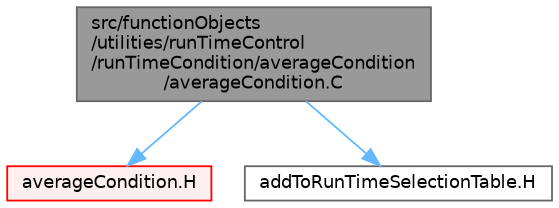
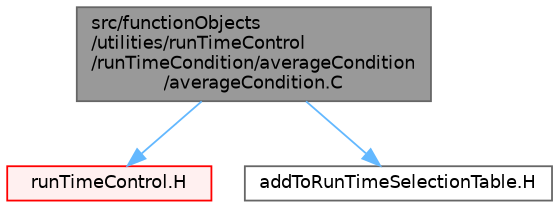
(109, 183) -> (109, 183)
